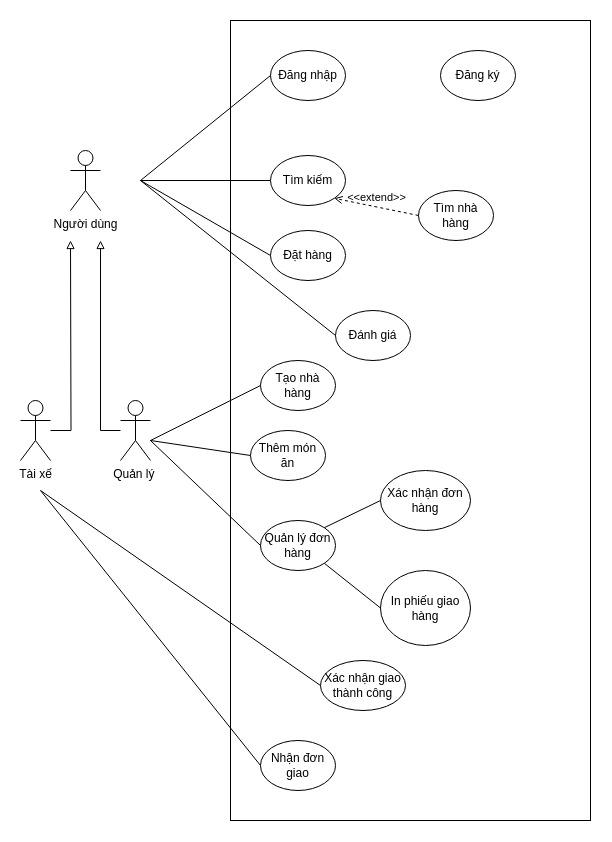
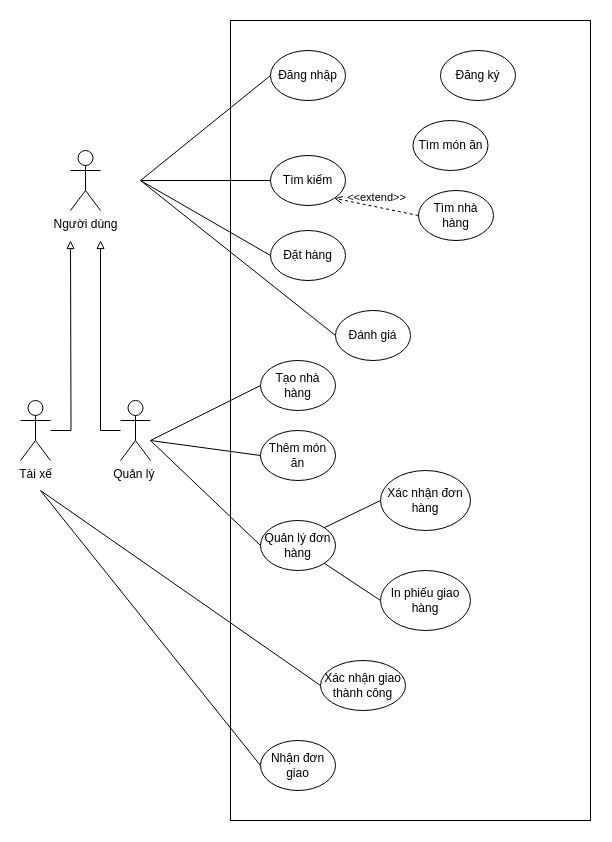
none -> (451, 146)
(288, 456) -> (298, 456)
(426, 608) -> (426, 601)
